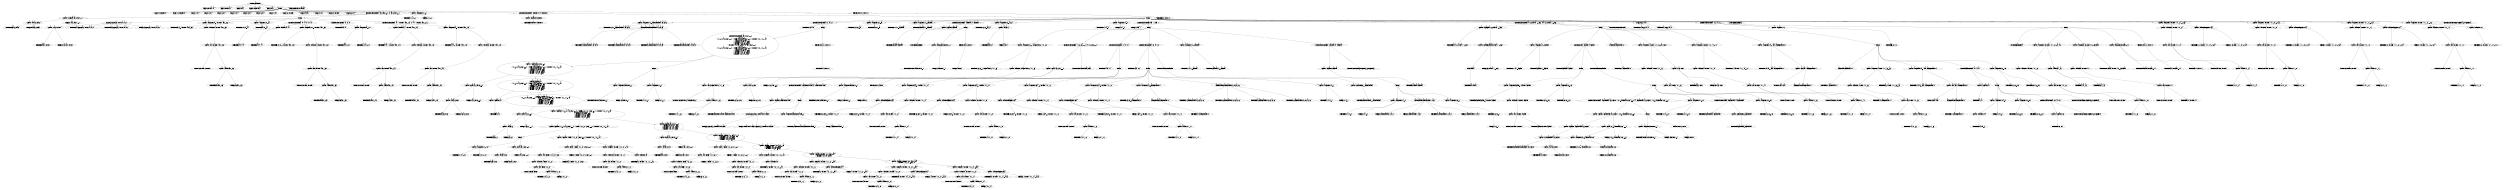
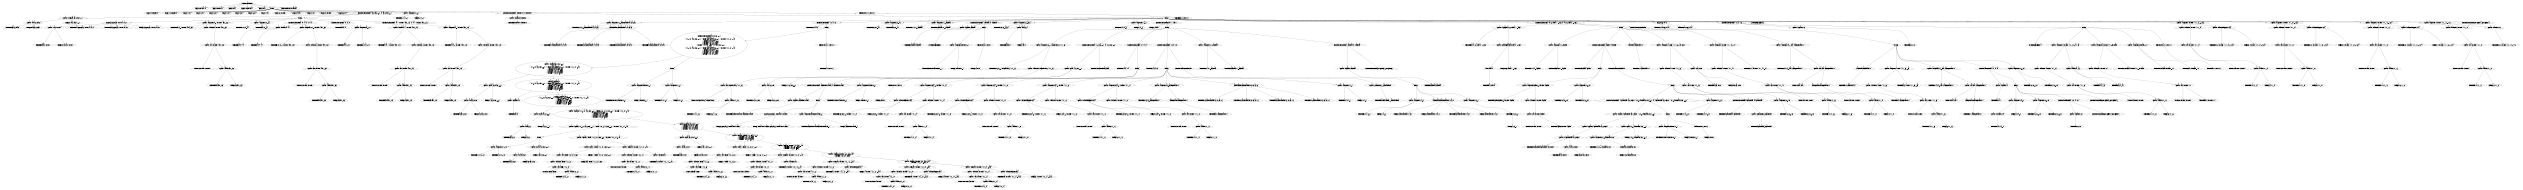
(1585, 45) -> (1605, 45)
